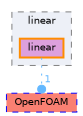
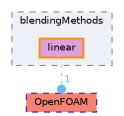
(42, 21) -> (62, 21)
